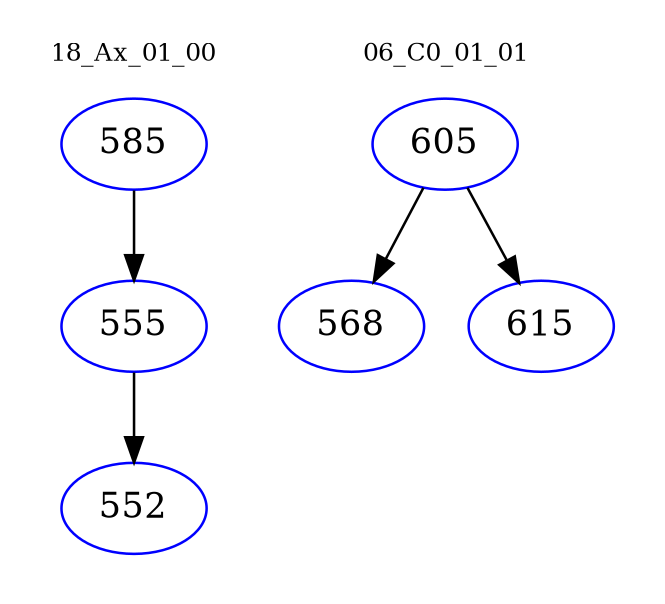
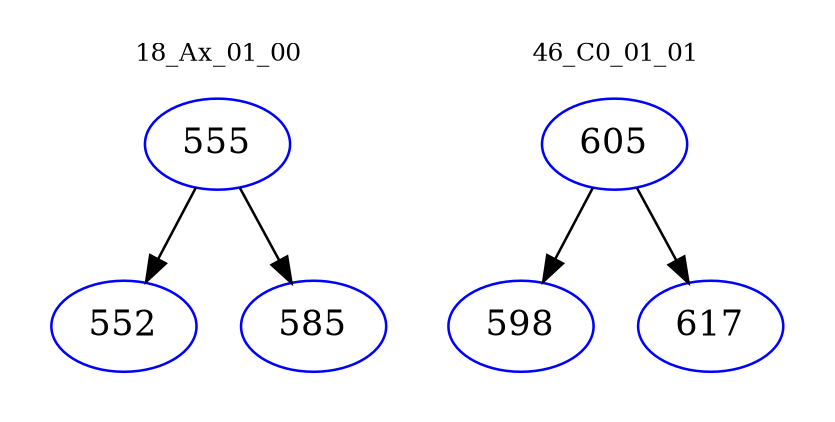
(446, 54) -> (616, 54)
(134, 223) -> (259, 224)
(352, 326) -> (521, 326)
(541, 326) -> (711, 326)
